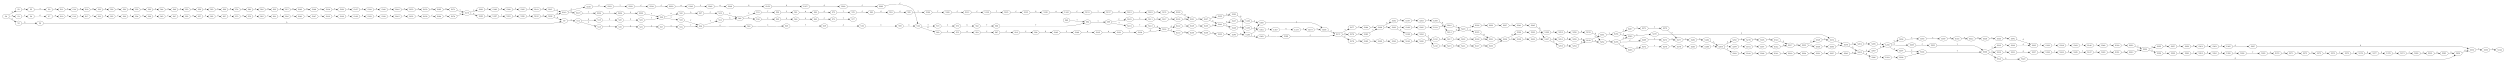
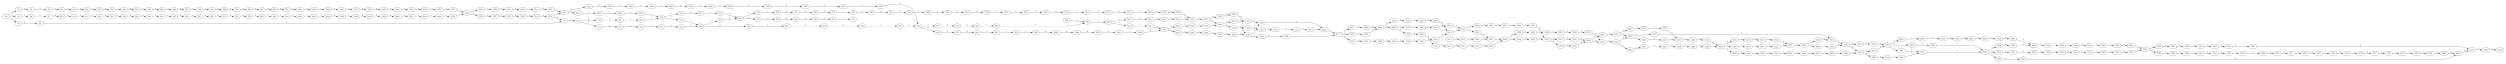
(1442, 39) -> (1442, 36)
(1630, 42) -> (1636, 39)
